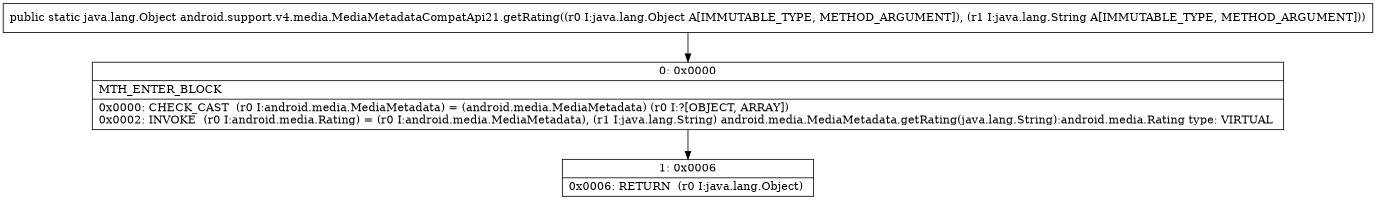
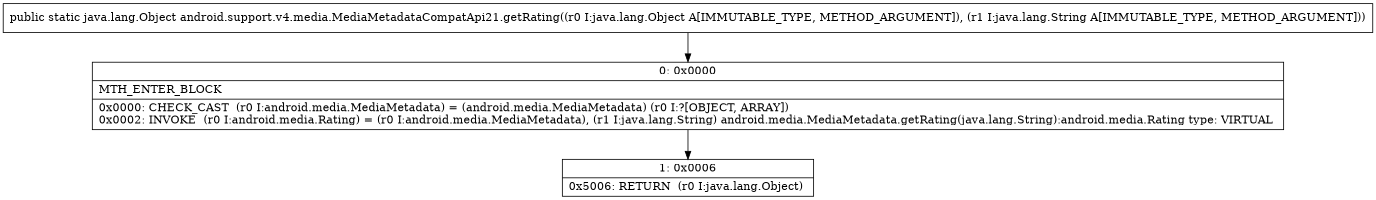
(688, 187) -> (688, 187)
